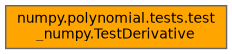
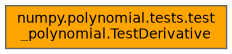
(116, 27) -> (116, 27)
